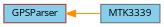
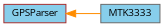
(130, 14) -> (130, 14)
